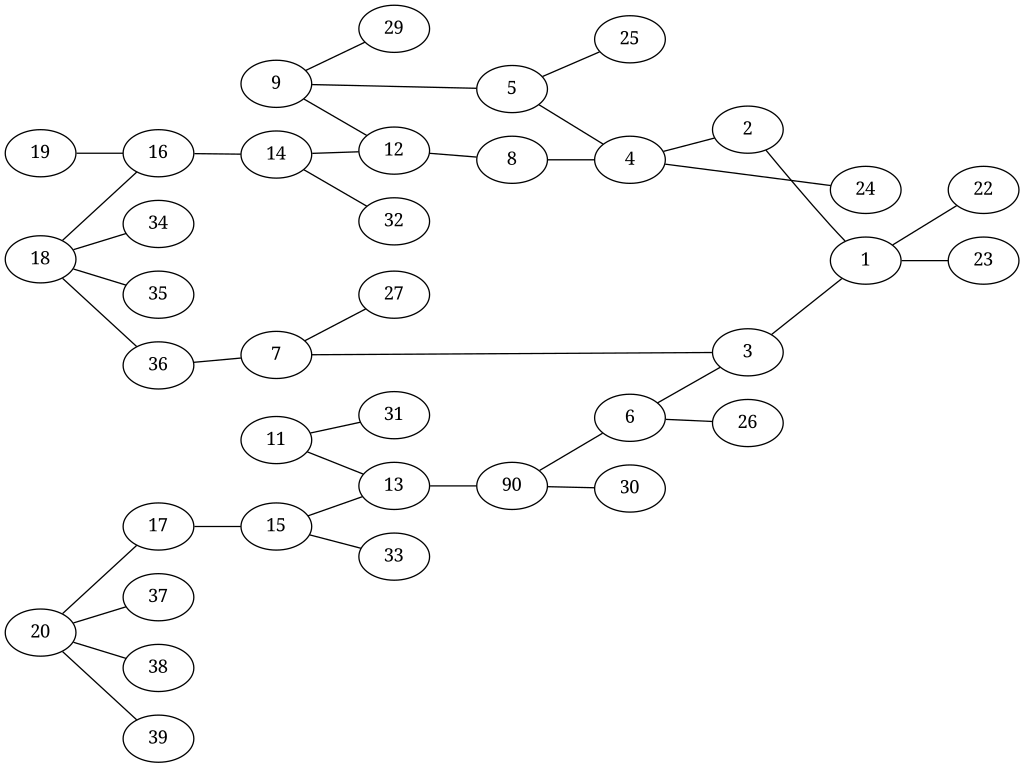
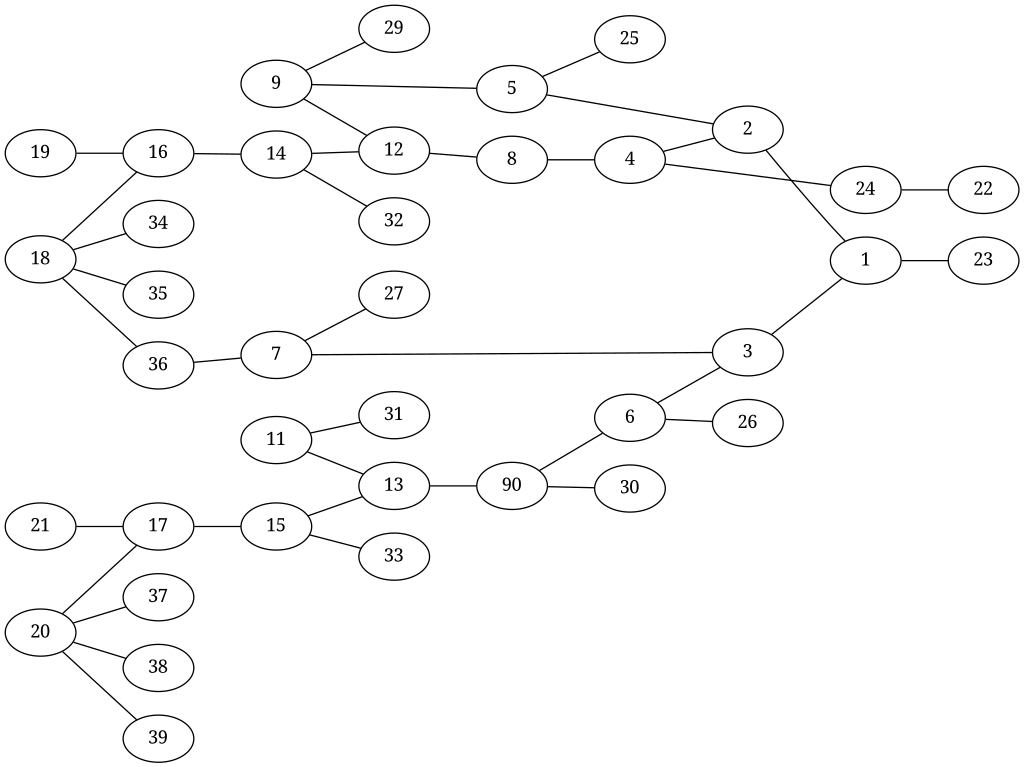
(571, 124) -> (630, 109)
(925, 225) -> (925, 190)
none -> (41, 527)
